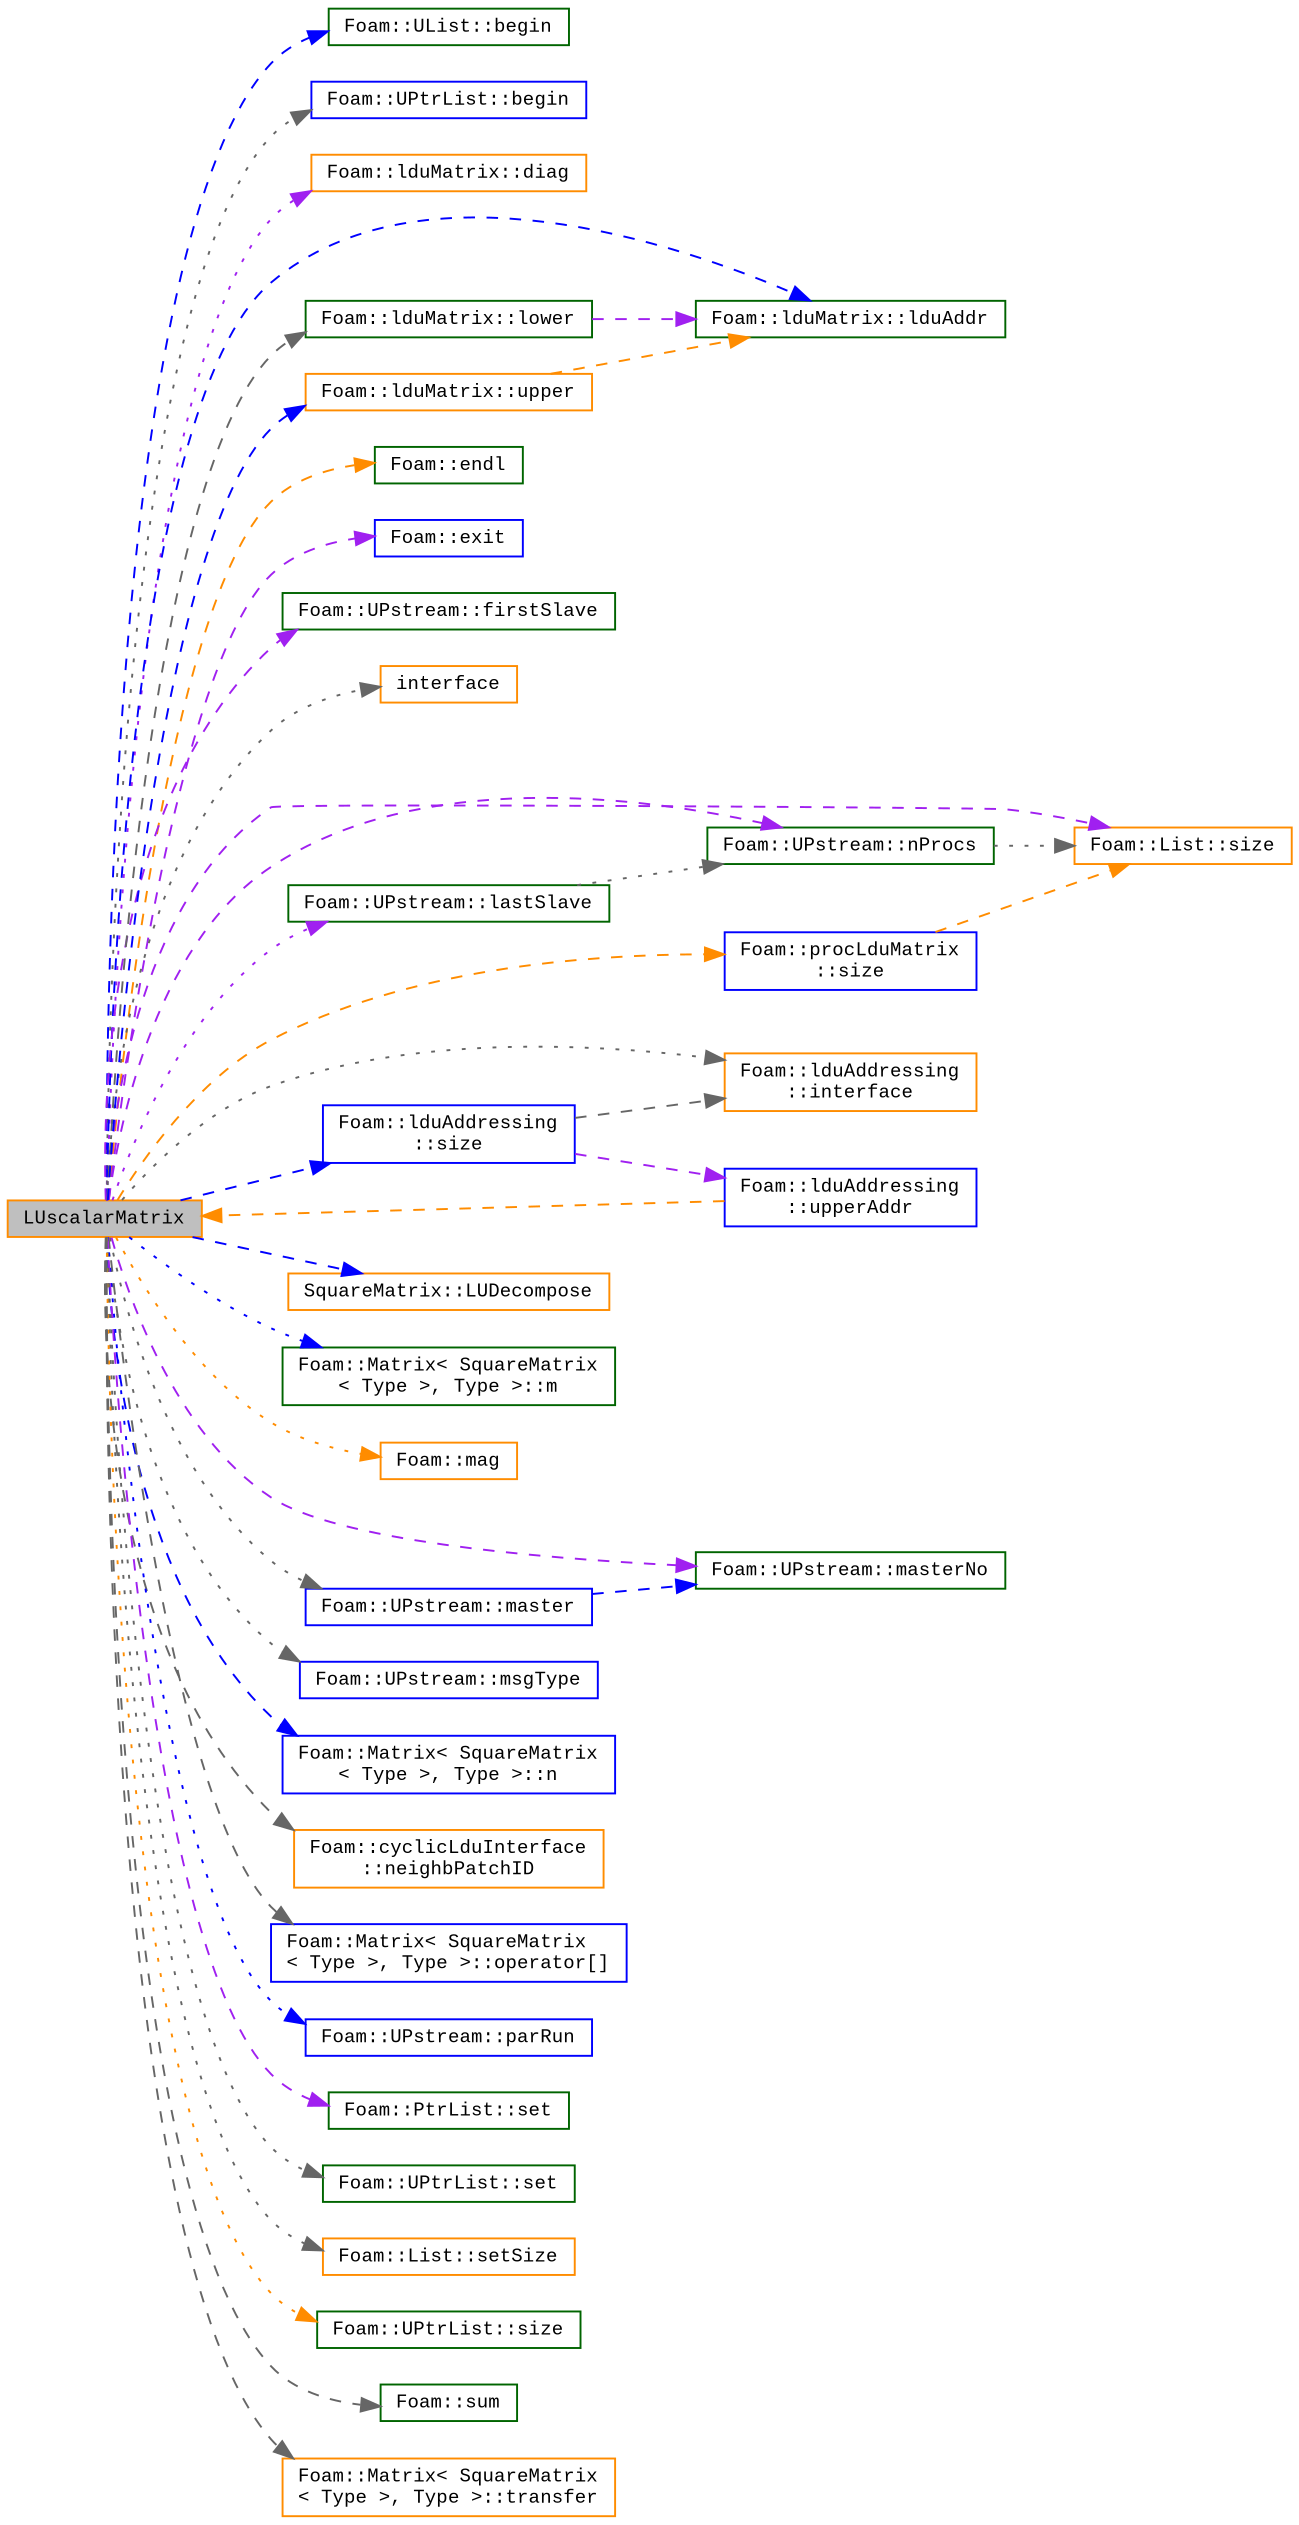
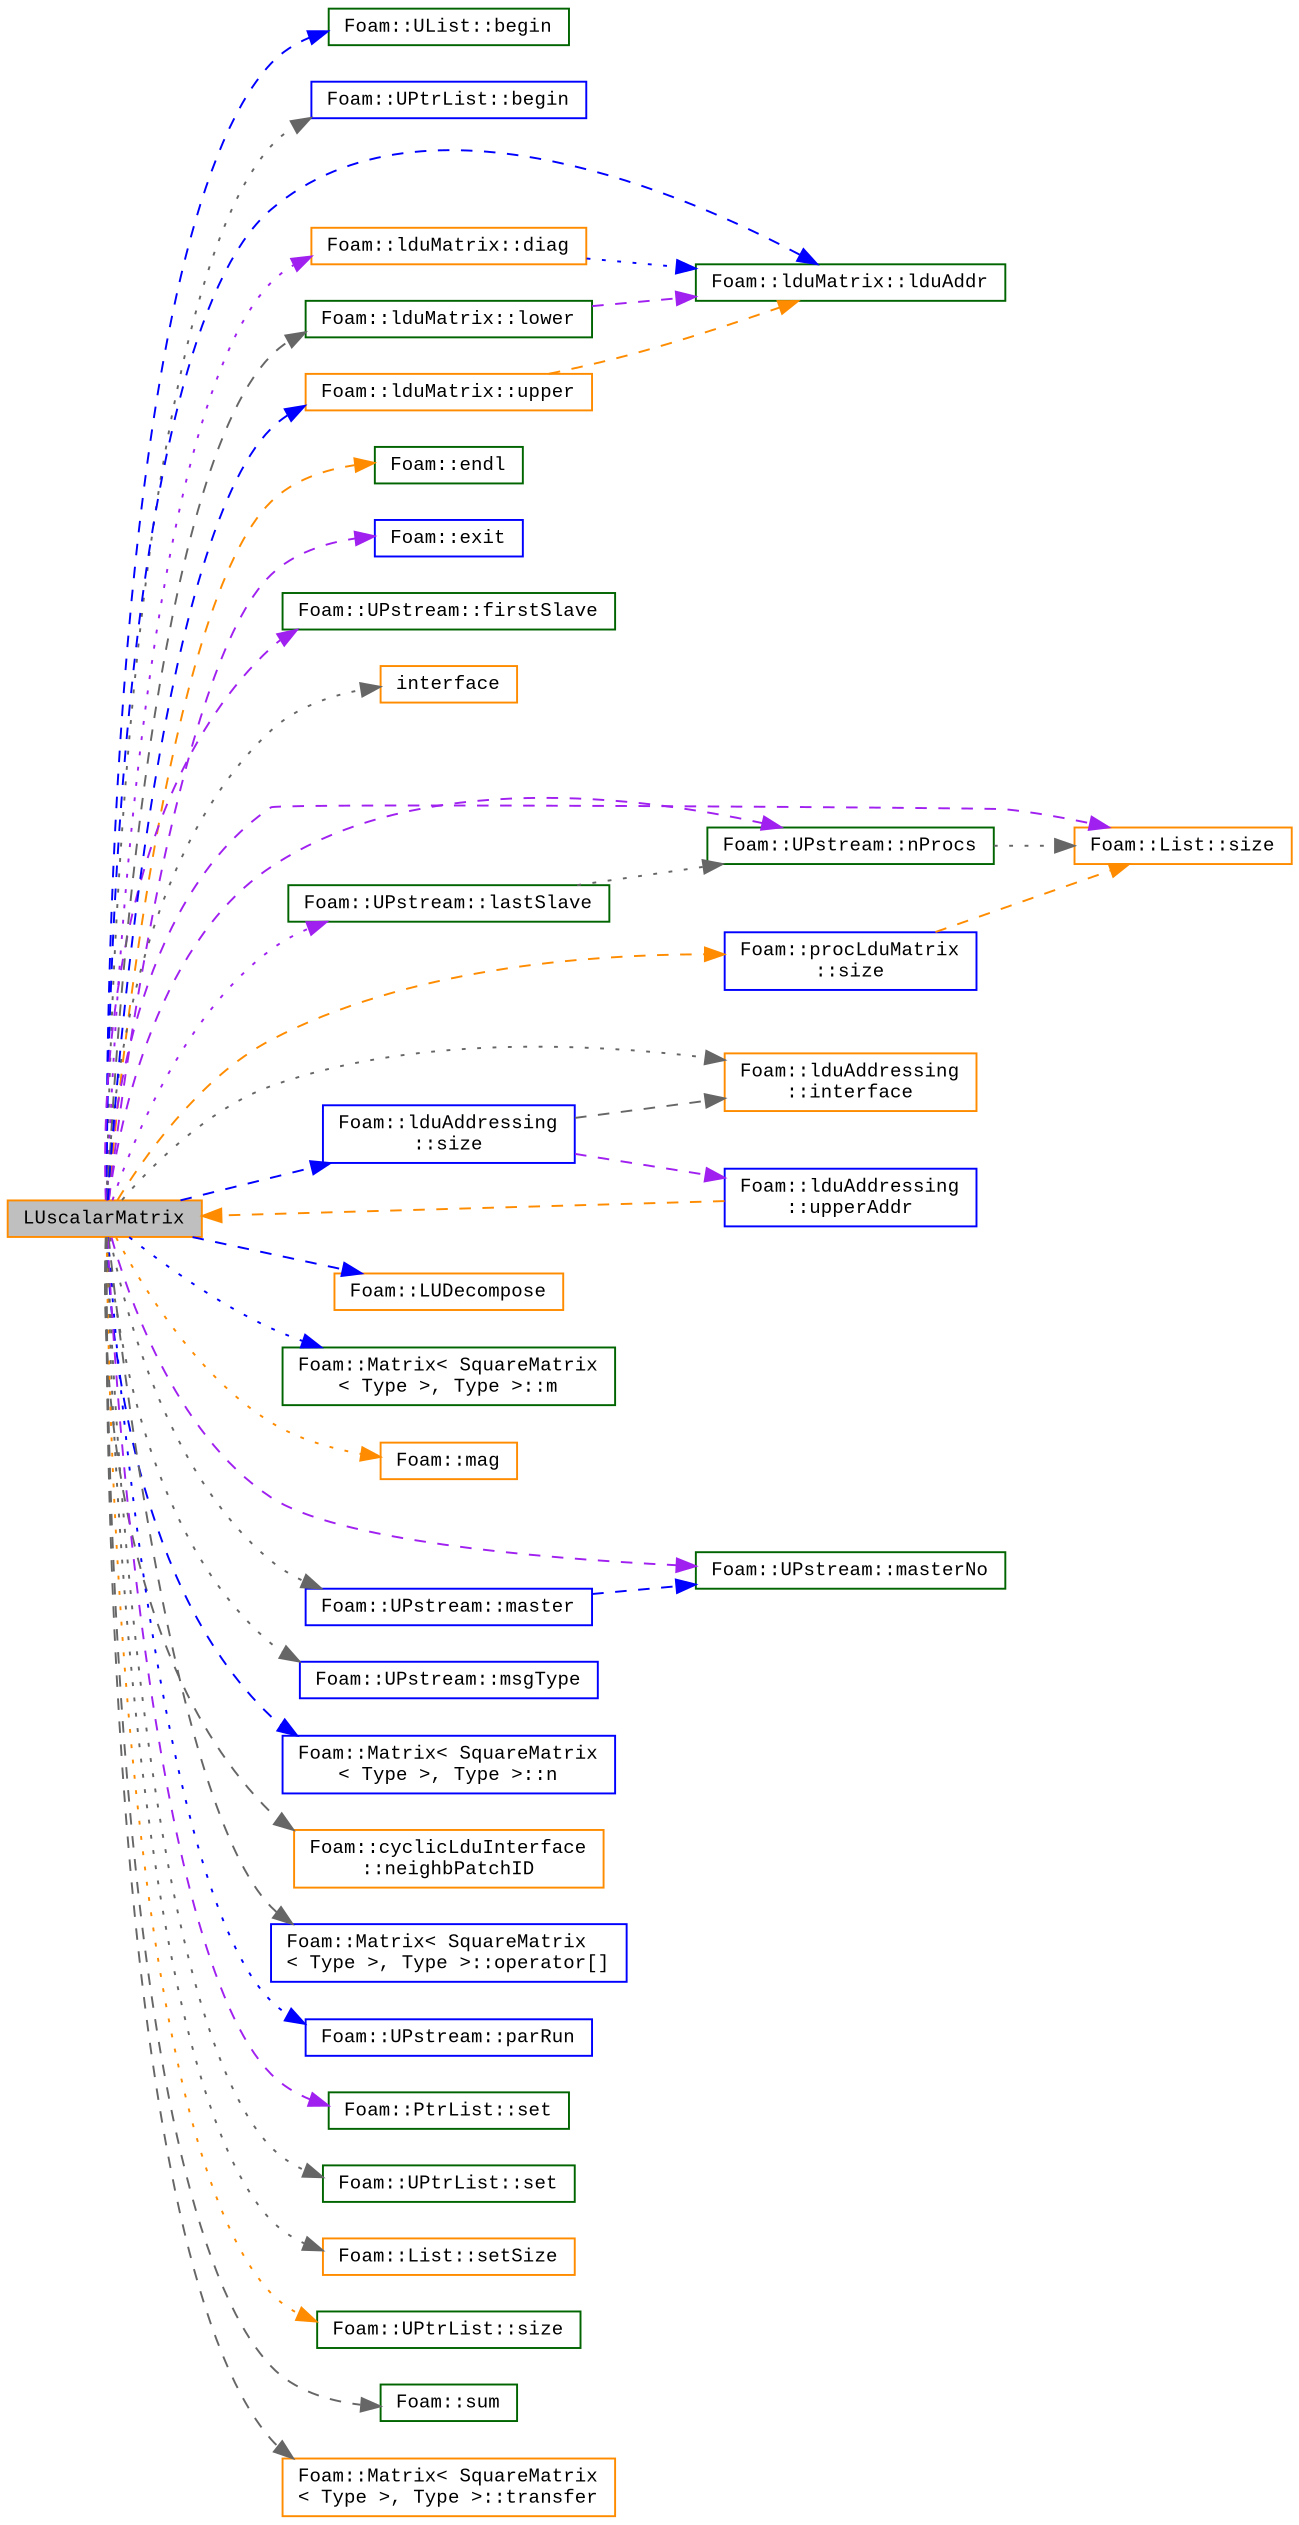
none -> (631, 263)
(449, 1292) -> (449, 1292)
